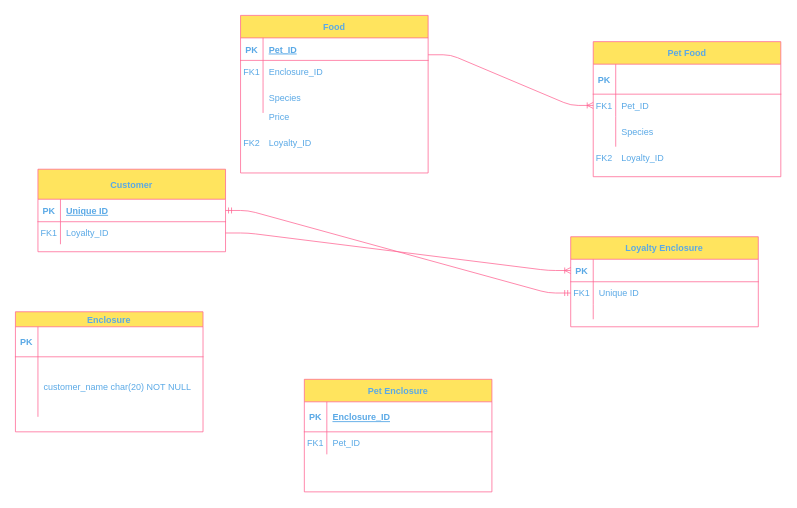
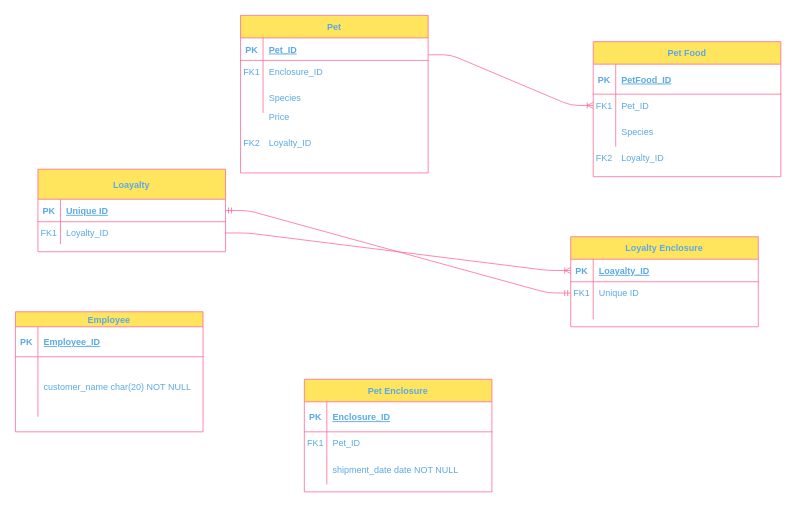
(334, 27) -> (334, 27)
none -> (698, 79)
(131, 185) -> (131, 185)
none -> (675, 270)
(109, 320) -> (109, 320)
none -> (120, 342)
none -> (409, 469)
